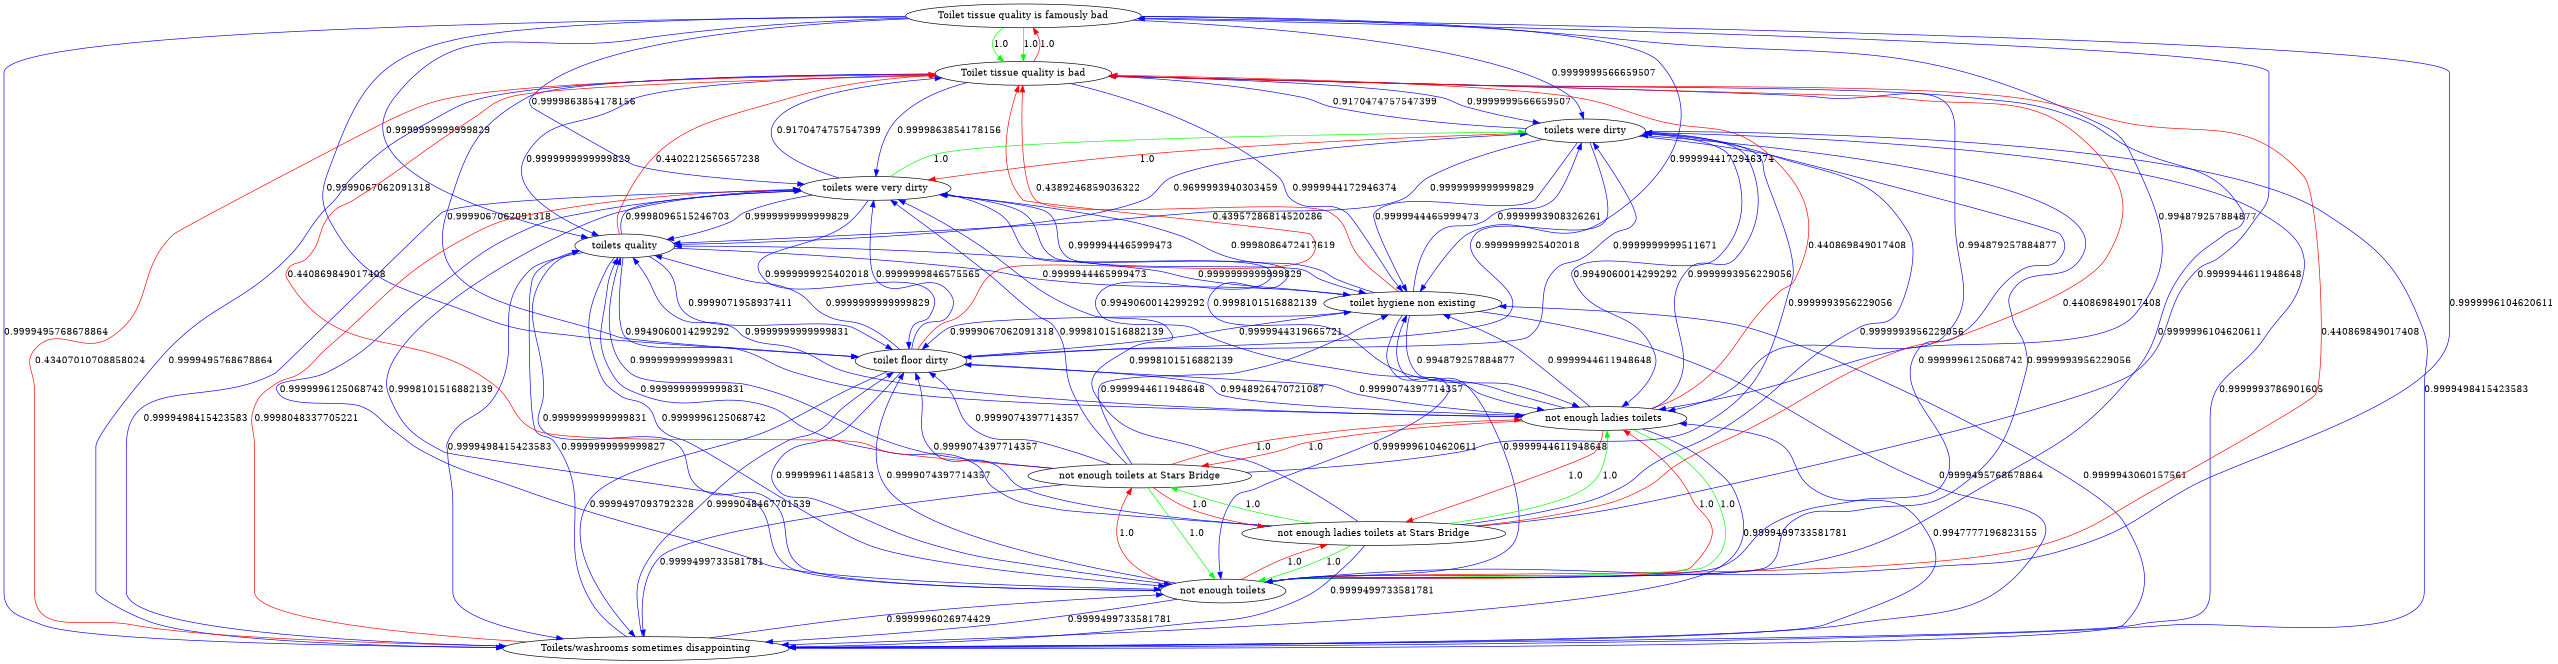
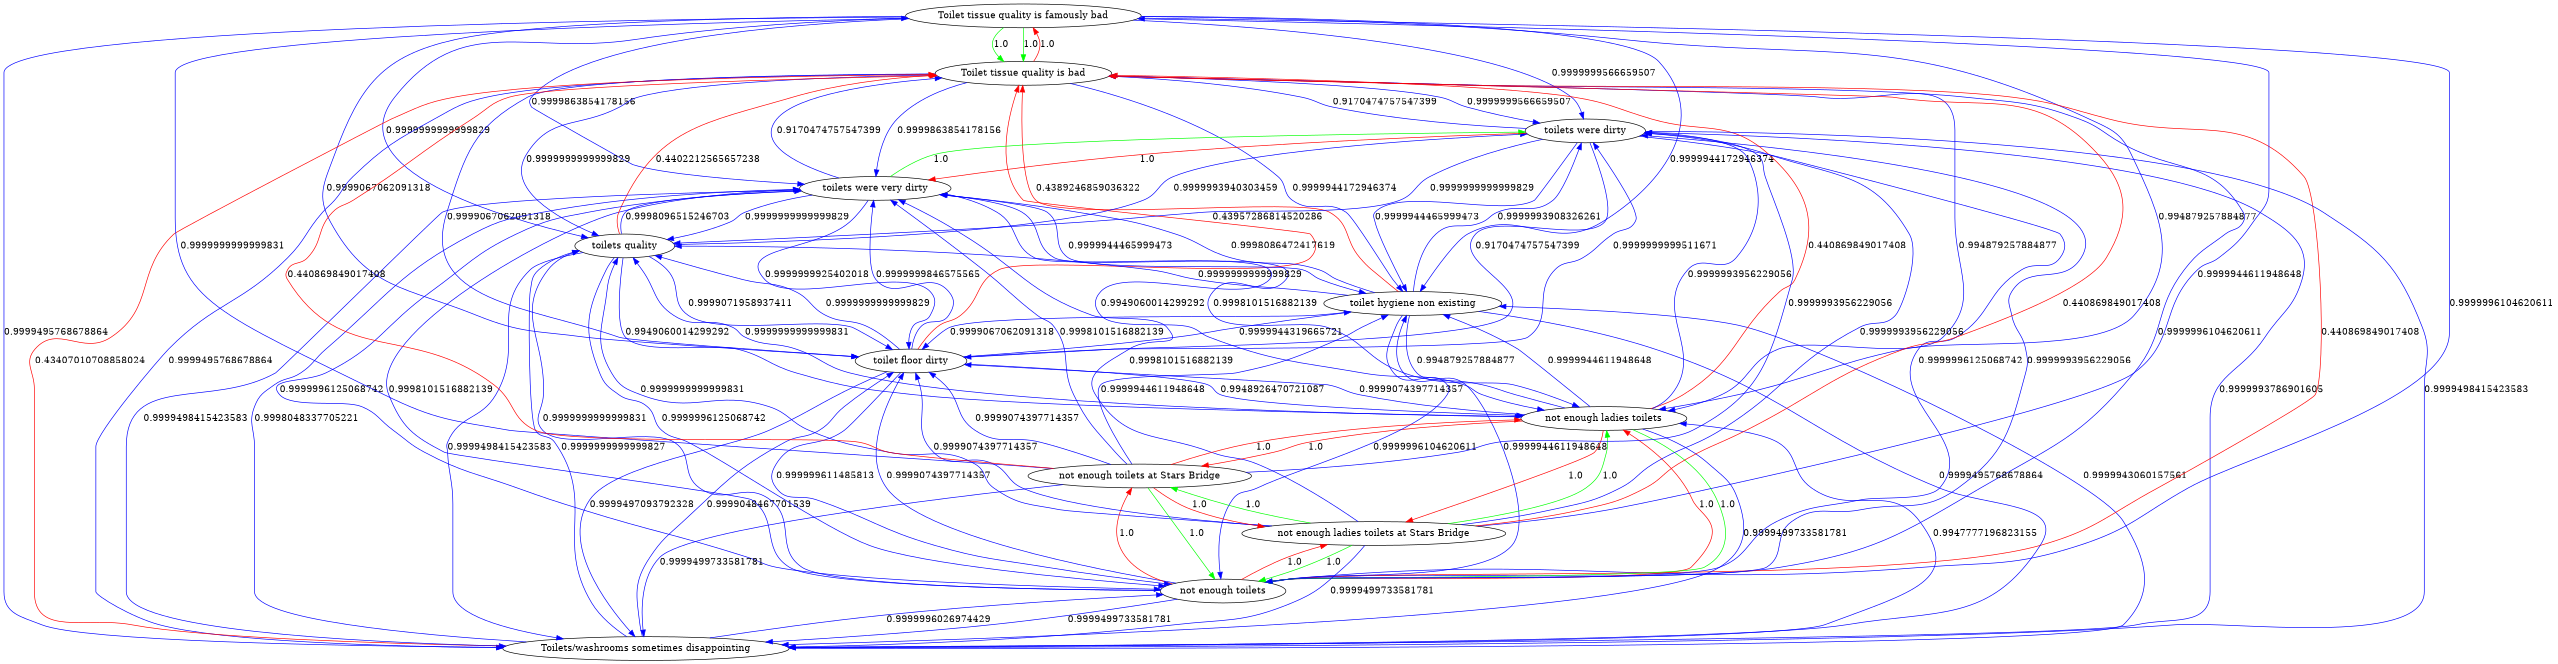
(1226, 188) -> (1226, 188)
(1528, 246) -> (1528, 246)
(1654, 264) -> none
(1008, 274) -> none
(309, 366) -> (309, 366)
(788, 397) -> (183, 262)
